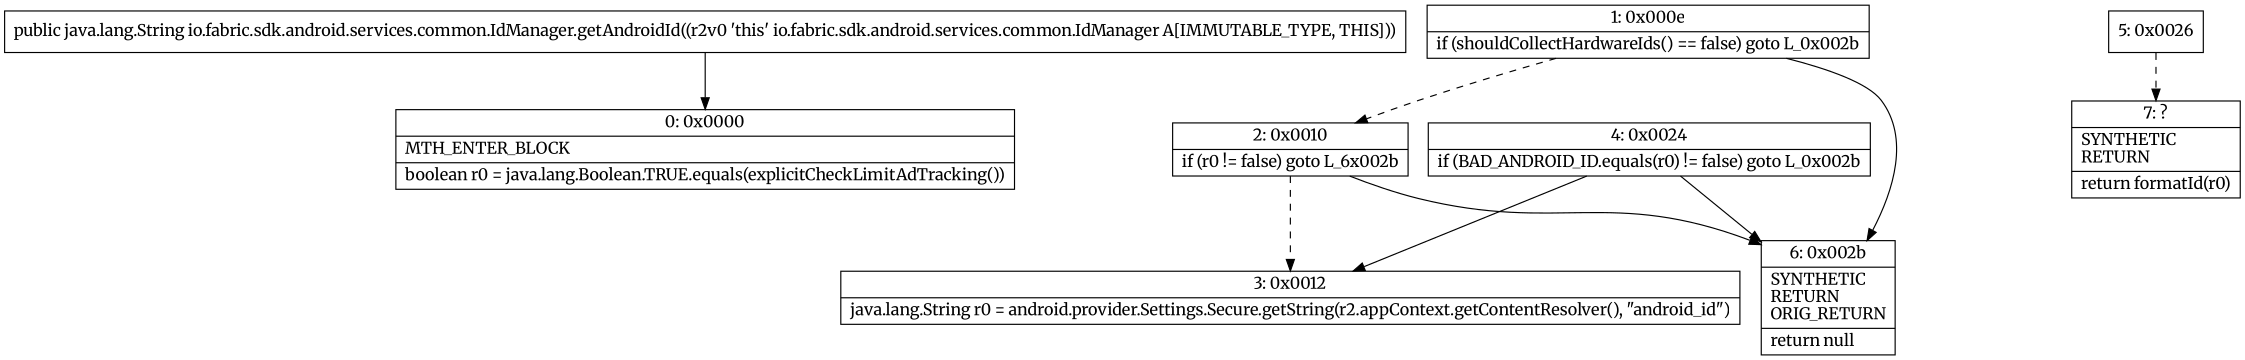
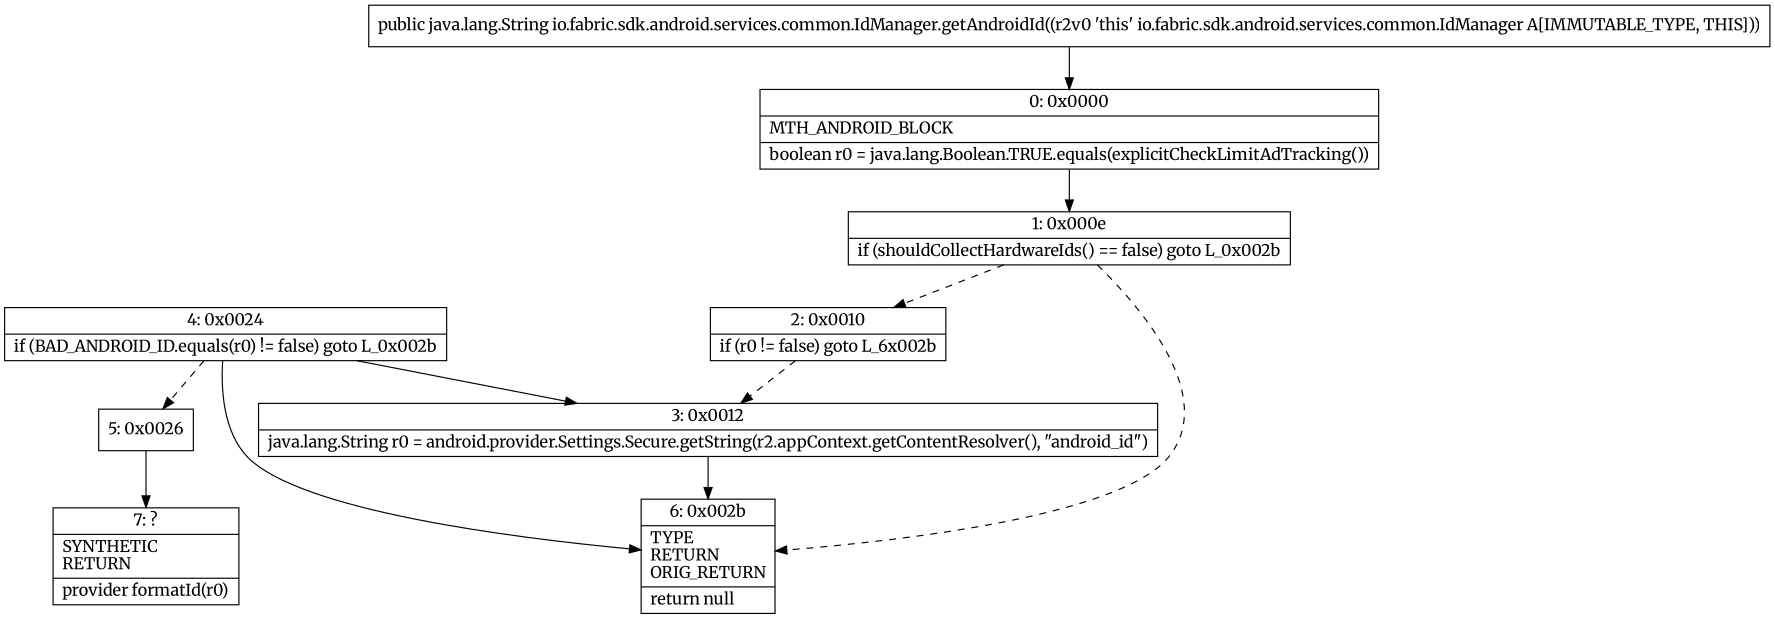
(2156, 71) -> (146, 473)
(1889, 114) -> (1093, 499)
(488, 149) -> (862, 129)
(2156, 184) -> (146, 591)
none -> (1069, 185)
(1549, 213) -> (708, 472)
(1818, 280) -> (672, 538)
none -> (187, 380)
